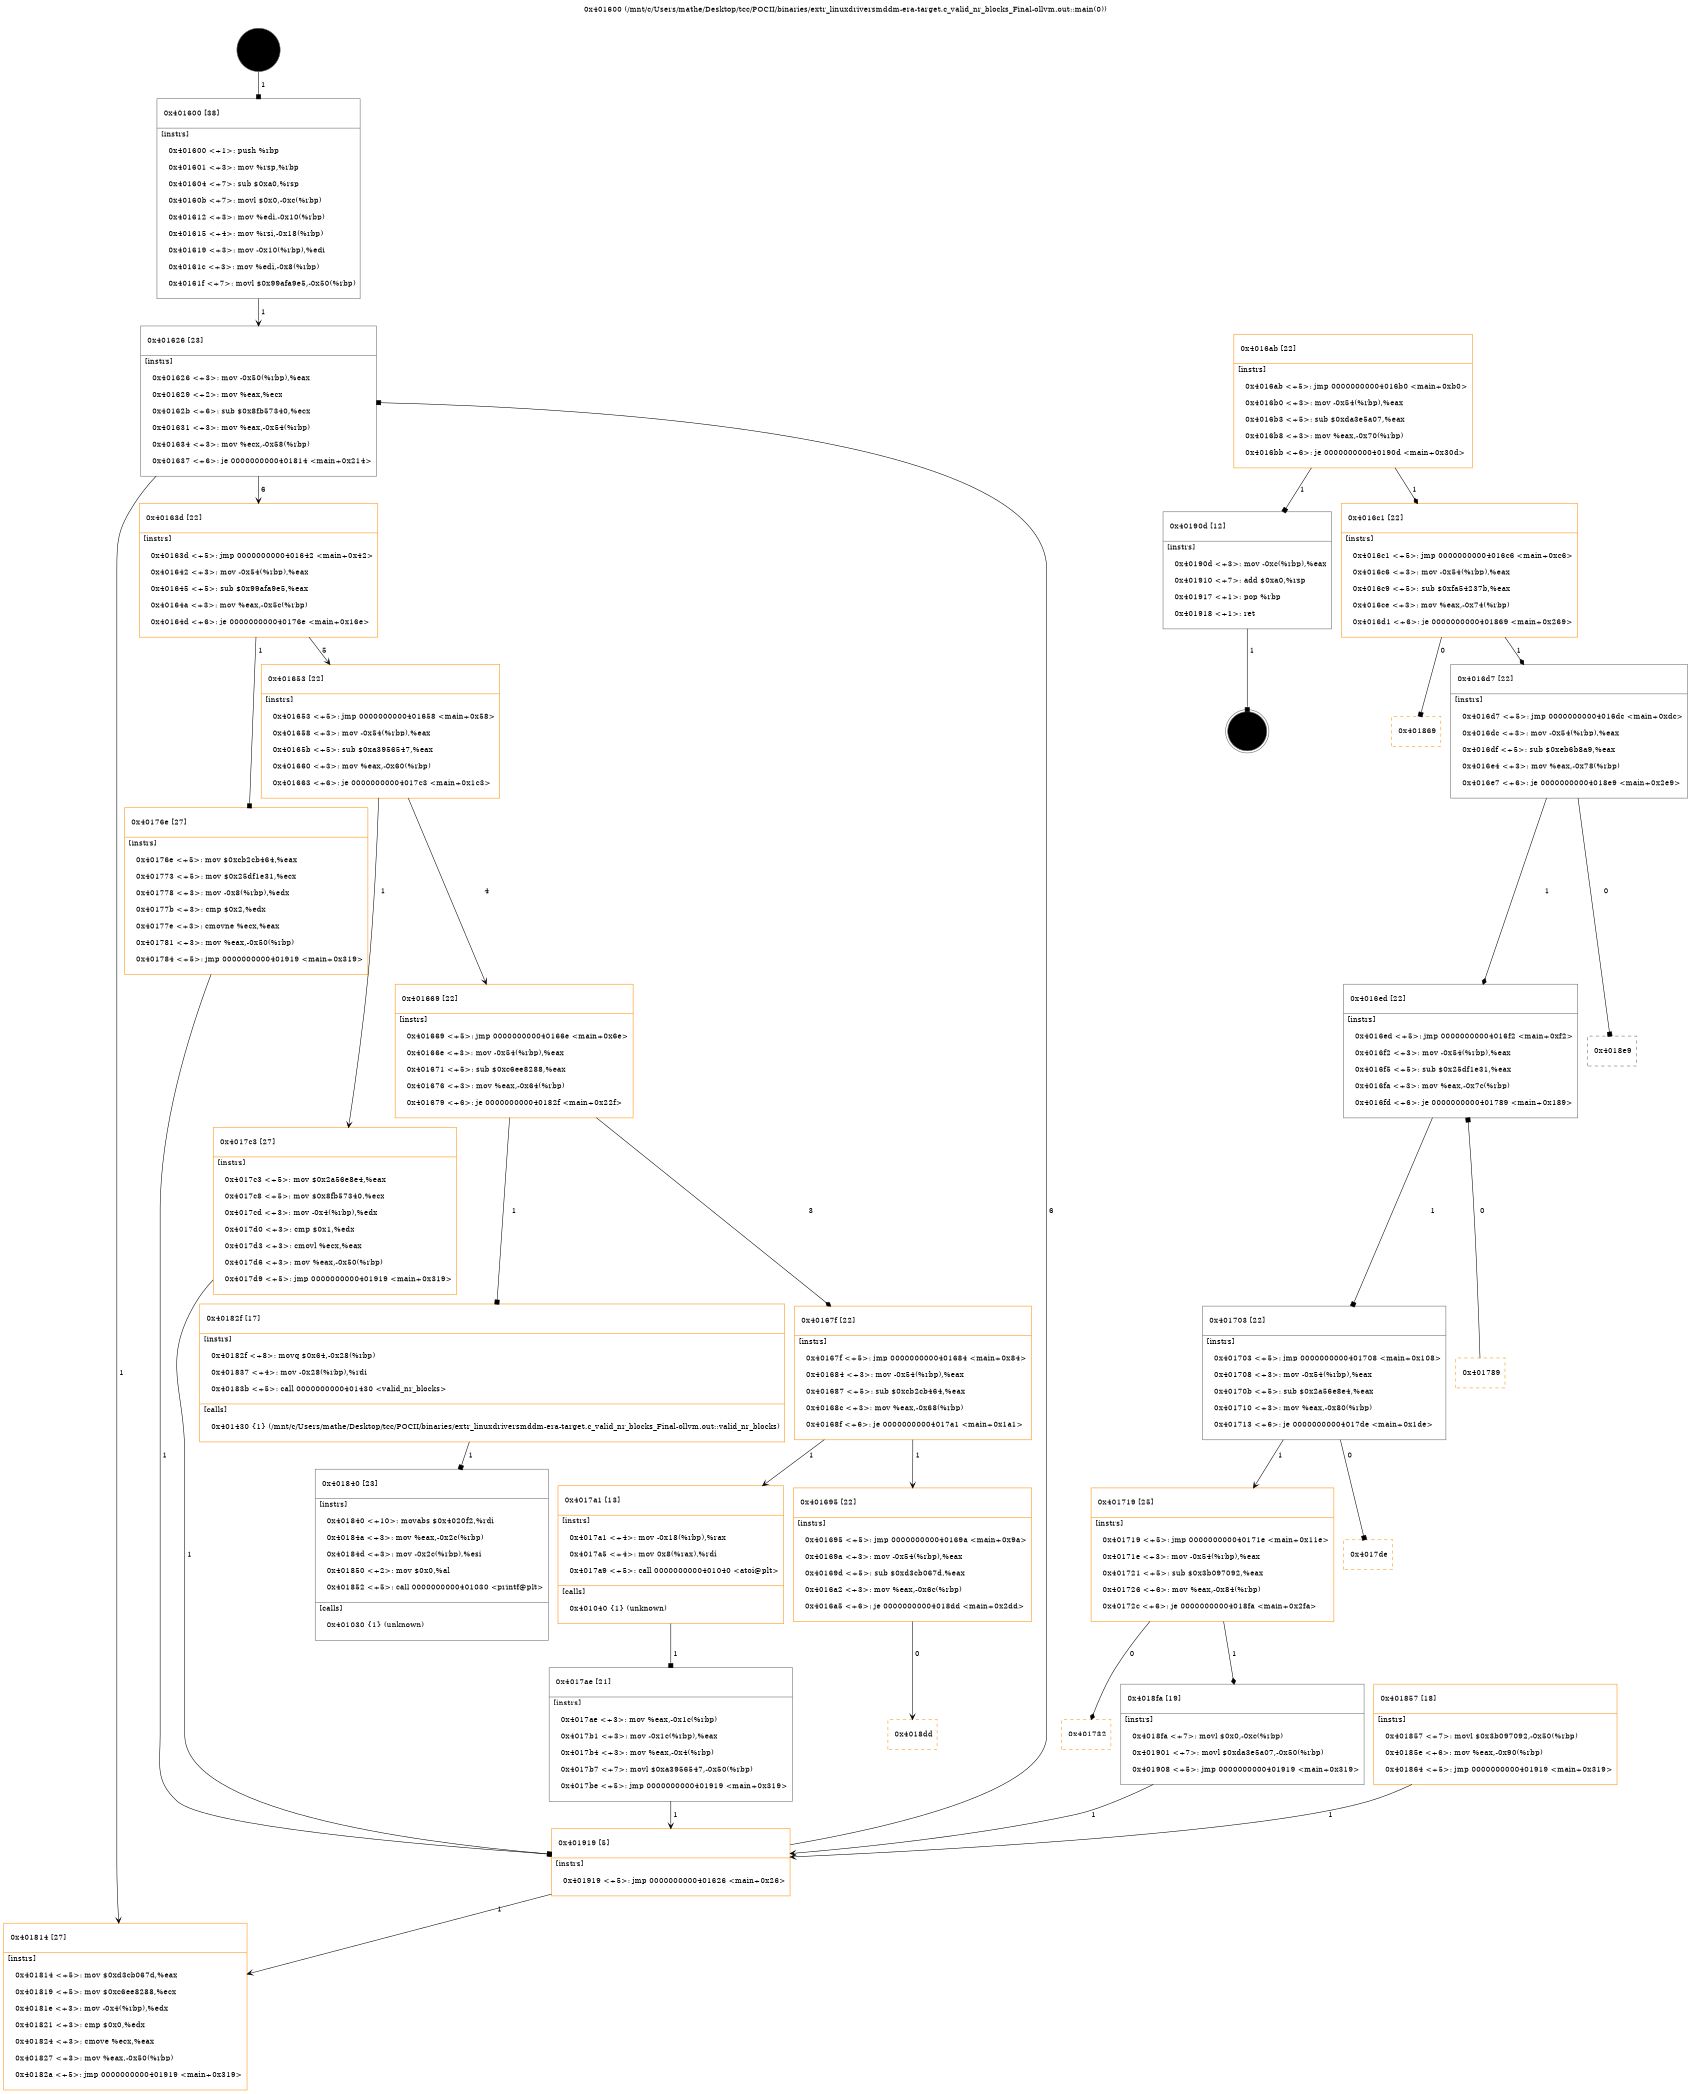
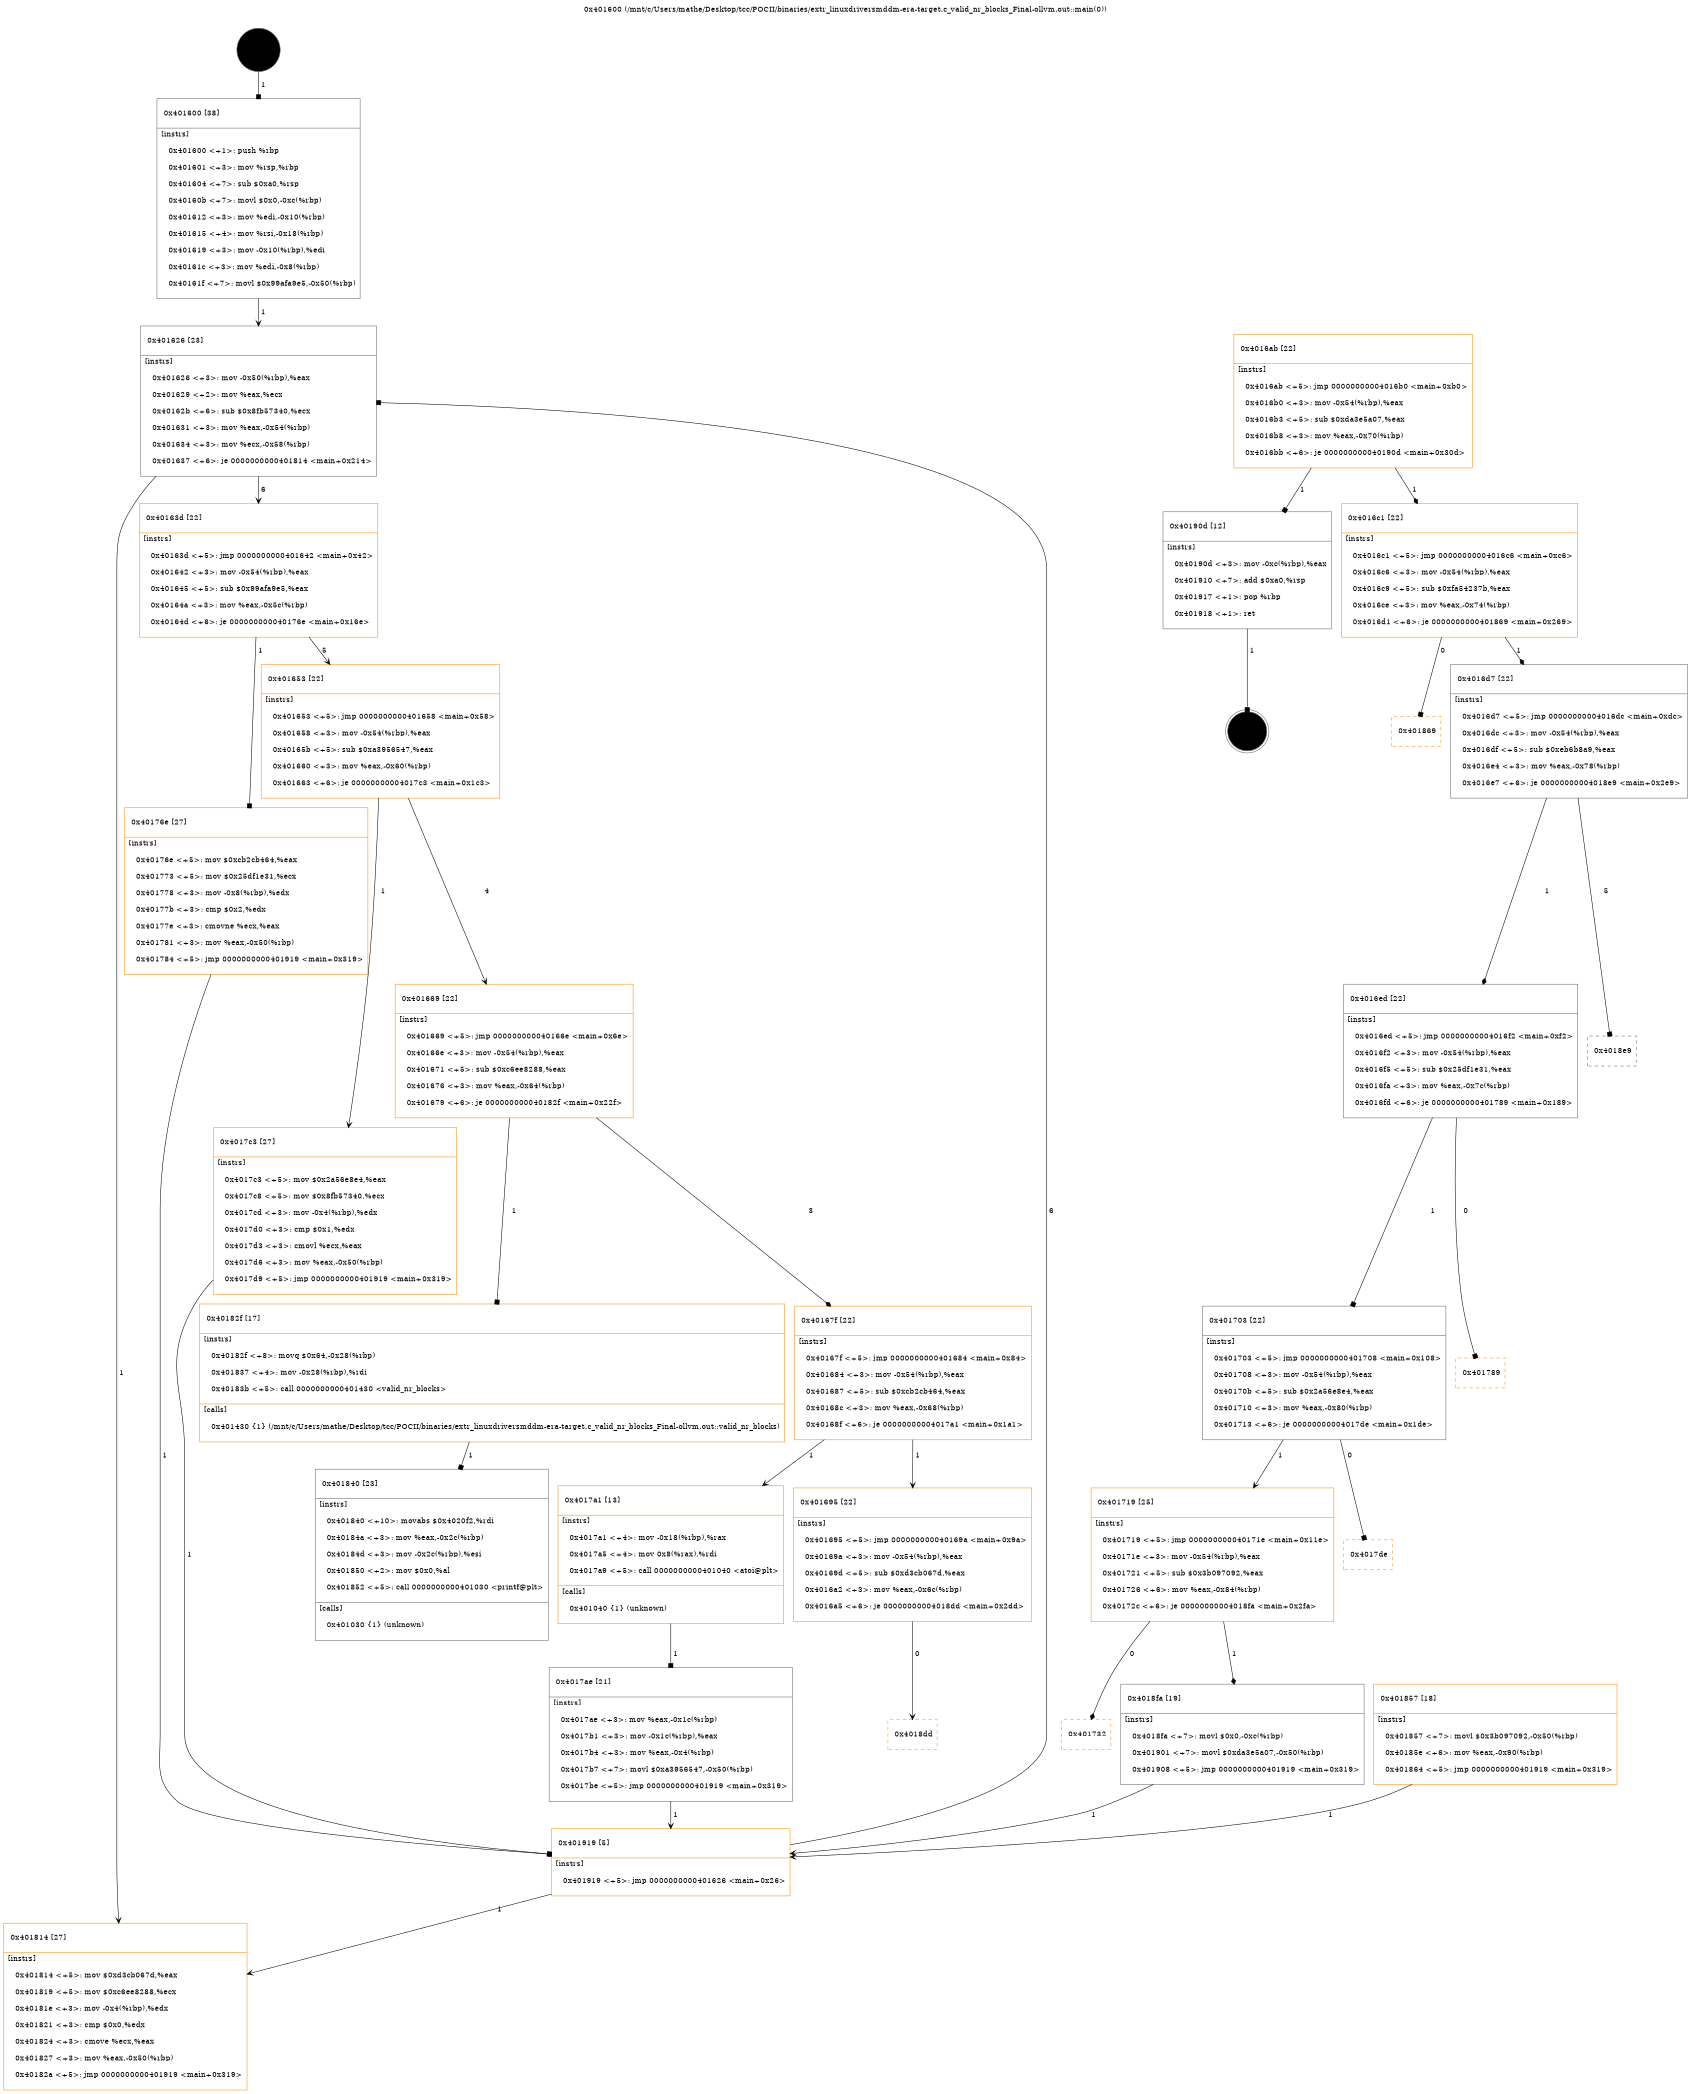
(1605, 891) -> (1605, 891)
(1475, 1241) -> (1456, 1236)
